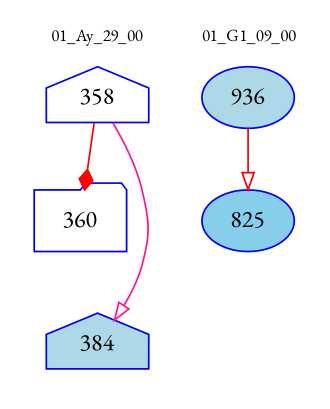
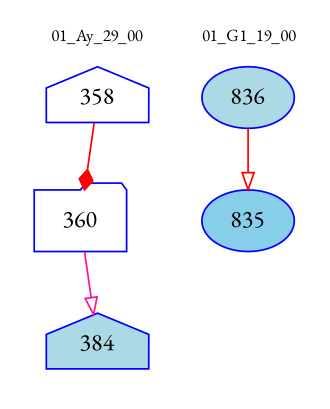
(249, 37) -> (249, 37)
(248, 98) -> (248, 98)
(147, 213) -> (88, 275)
(248, 221) -> (248, 221)
